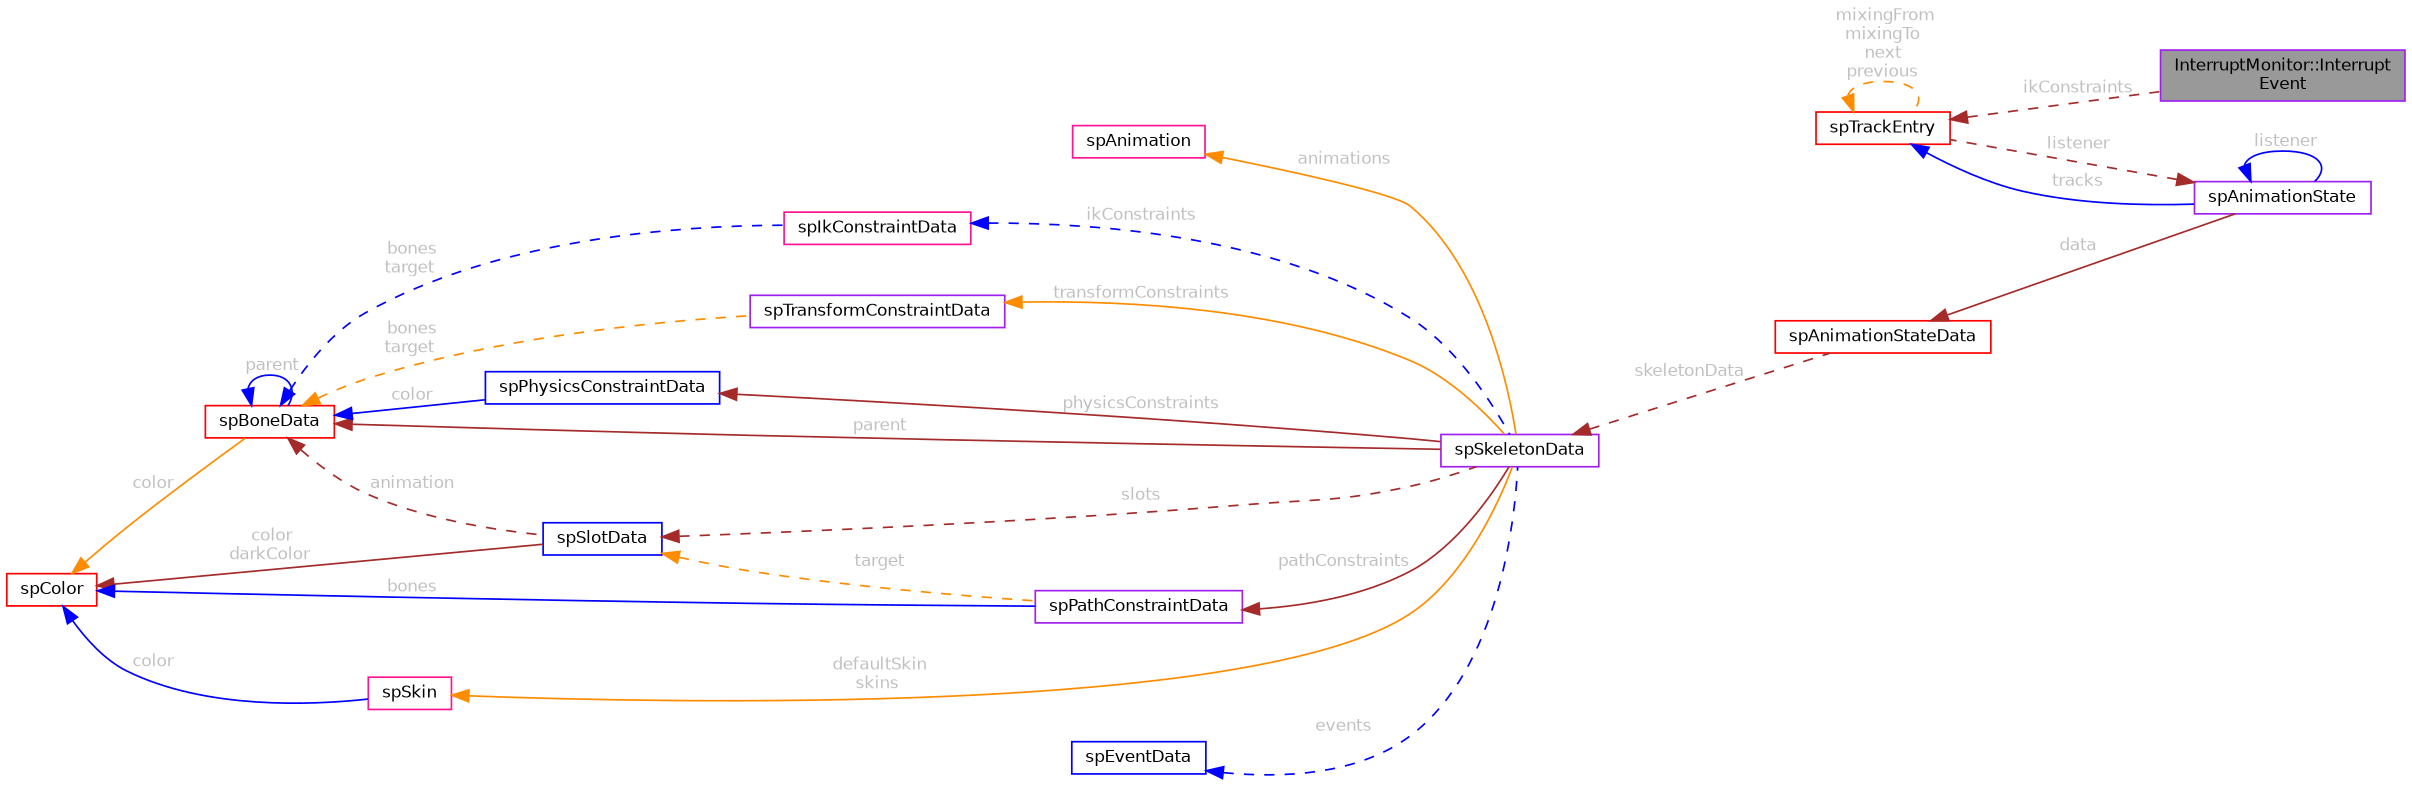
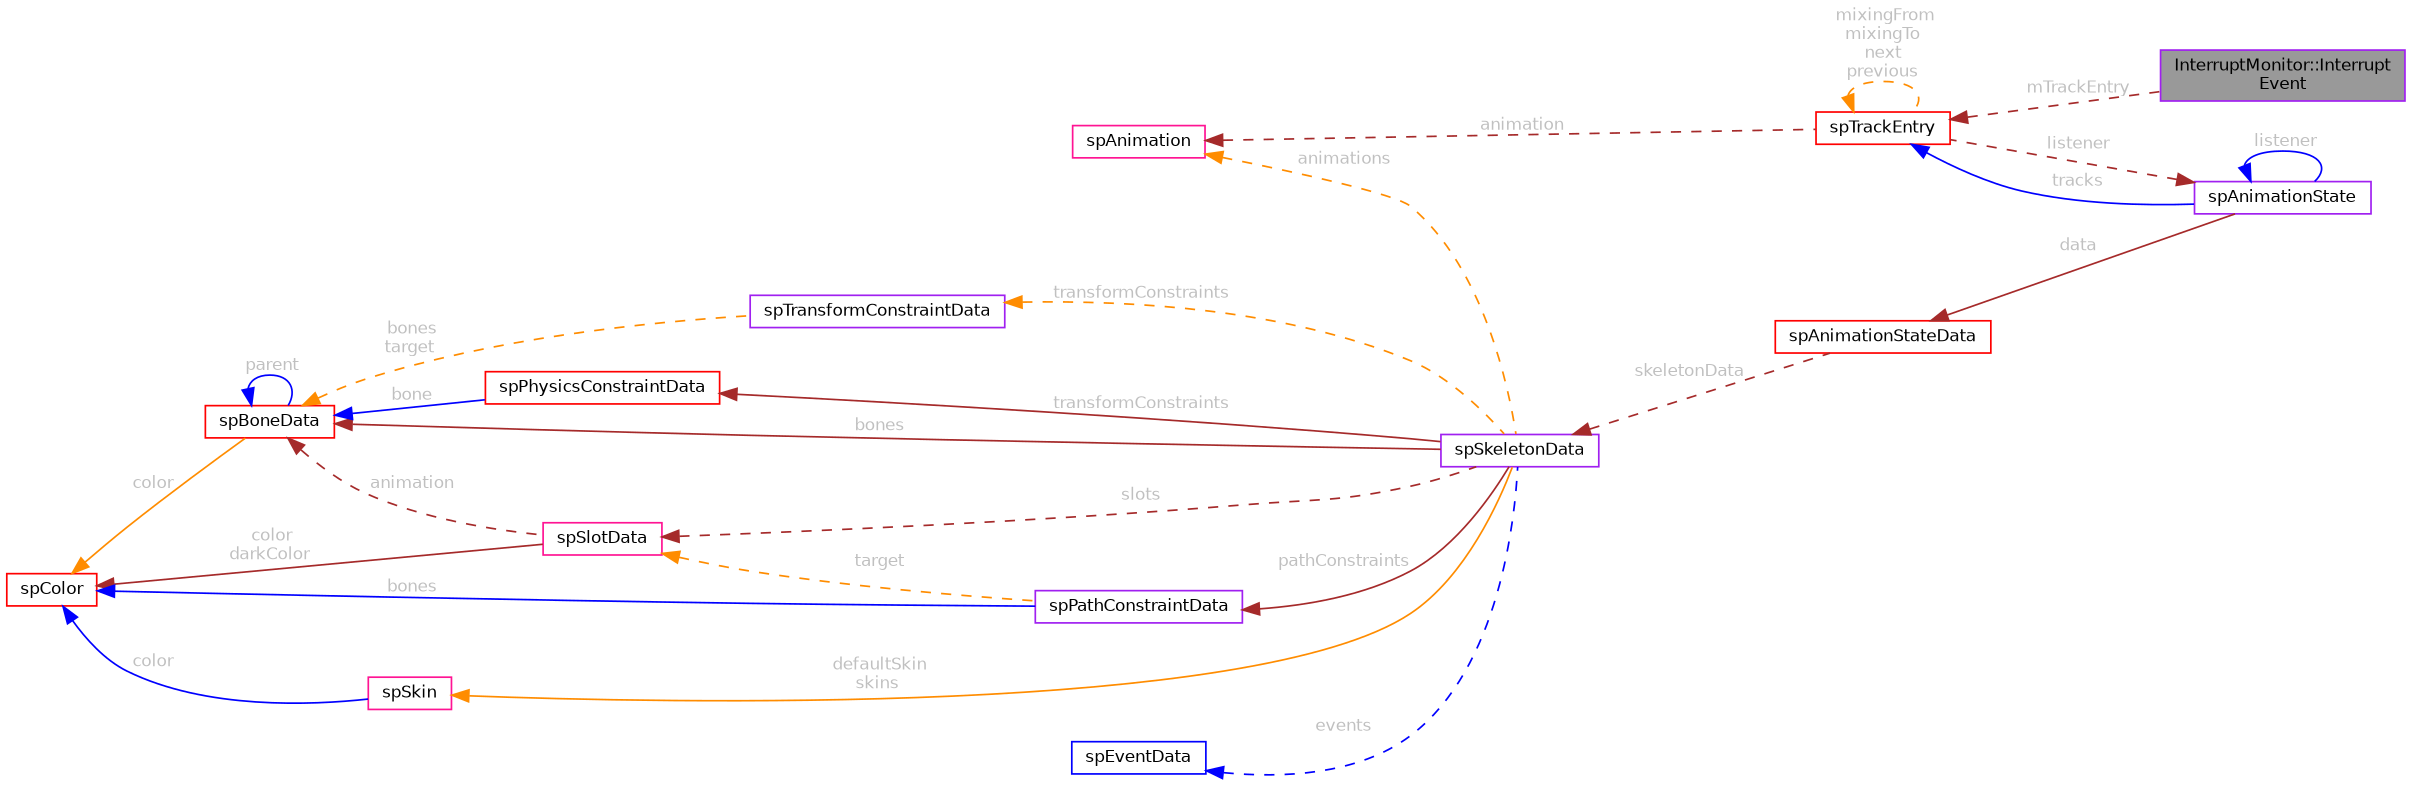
(2076, 88) -> (2076, 88)
none -> (1519, 135)
(877, 228) -> none
(1432, 228) -> (1432, 228)
(1278, 322) -> (1278, 322)
(603, 388) -> (603, 388)
(410, 395) -> (410, 395)
(1139, 404) -> (1139, 404)
(877, 426) -> (877, 426)
(603, 539) -> (603, 539)
